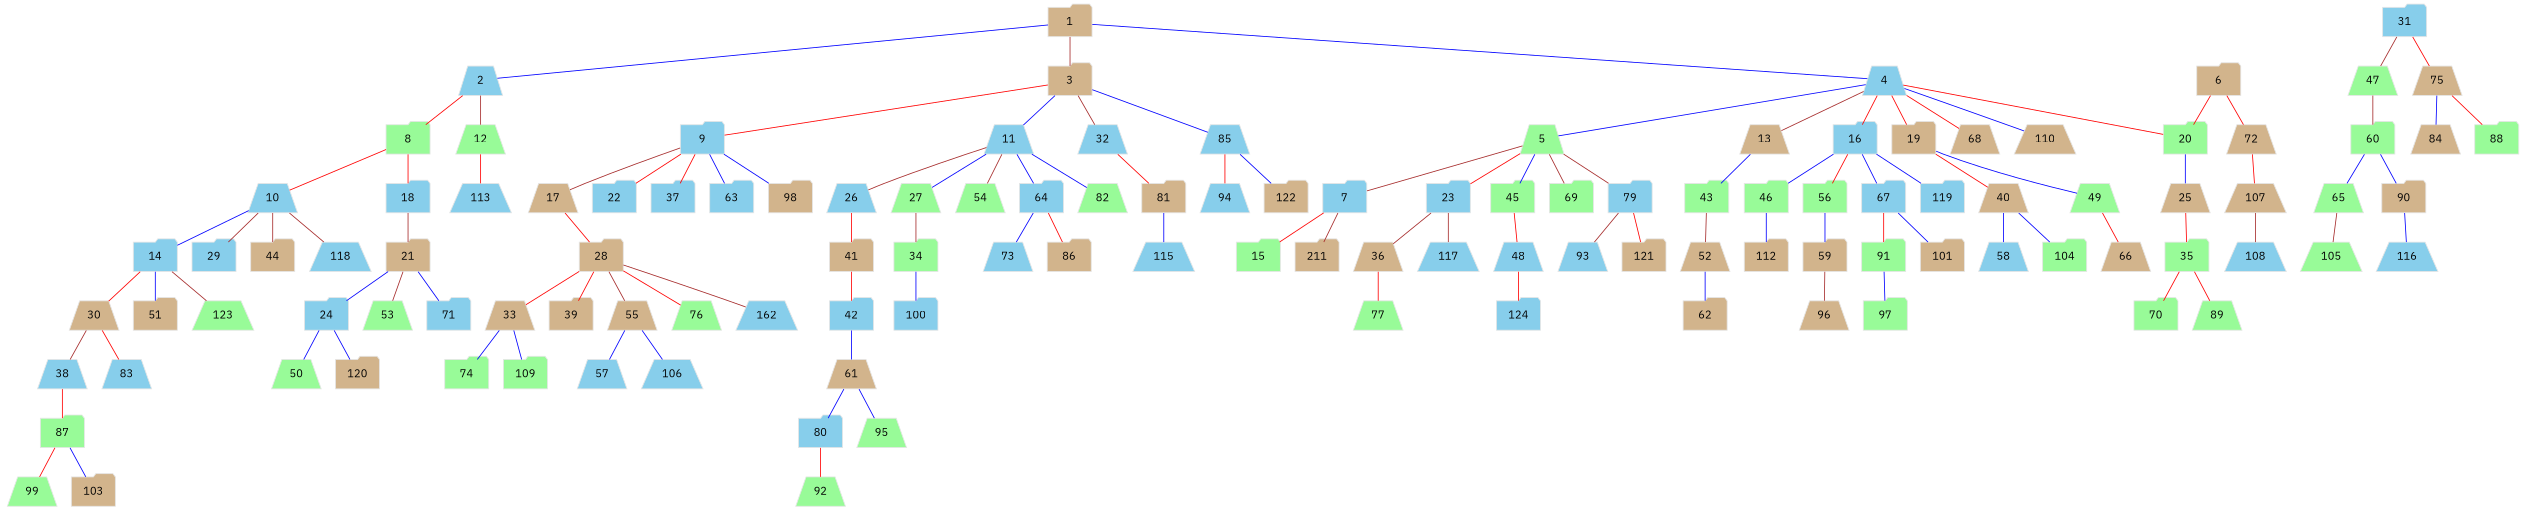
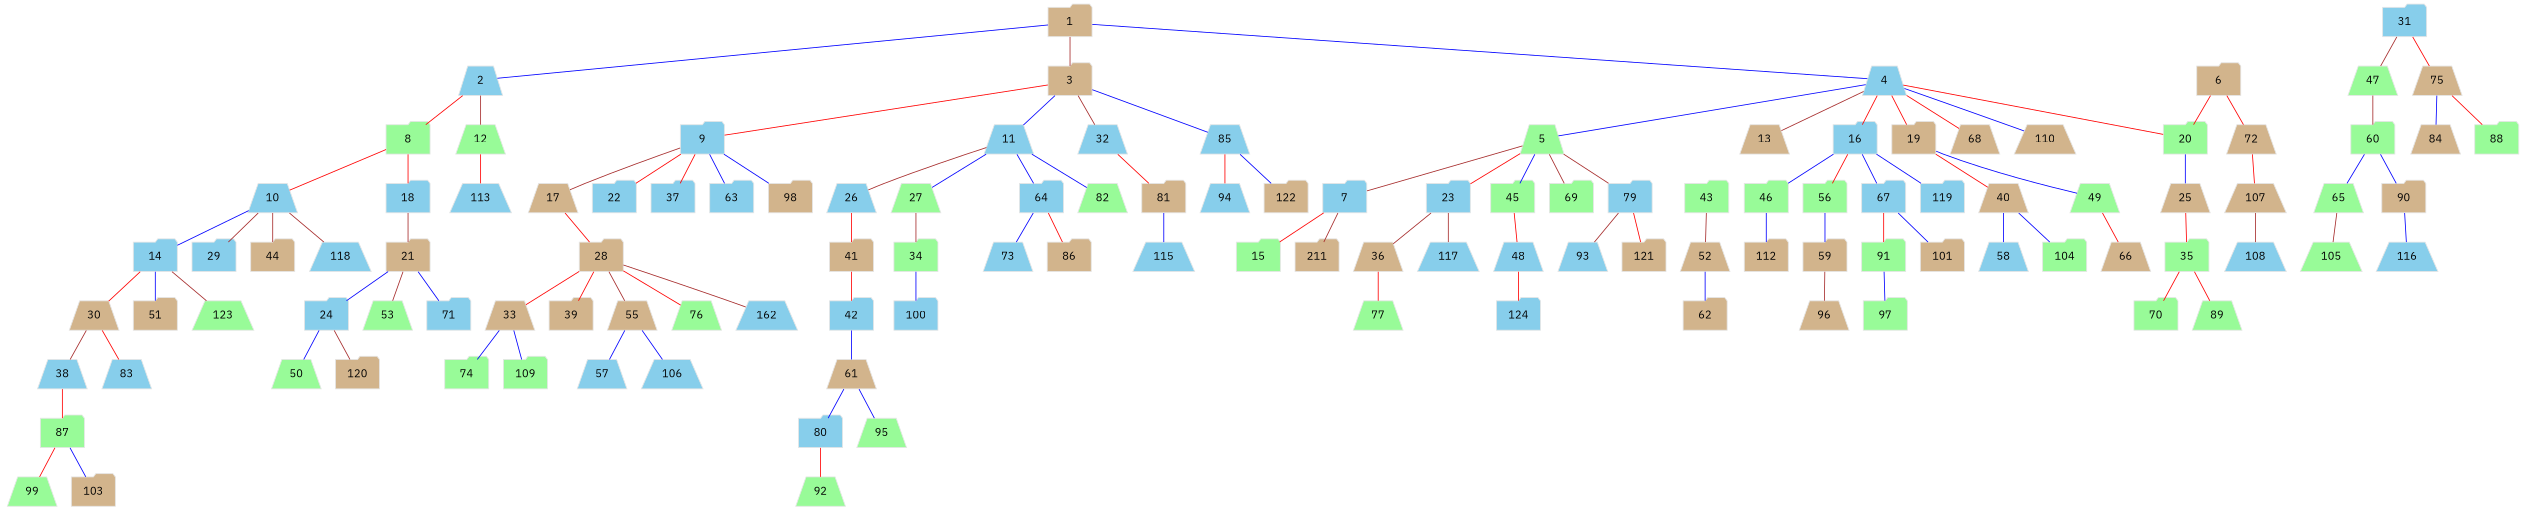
(1736, 169) -> none
(980, 198) -> none
(342, 345) -> (342, 345)
